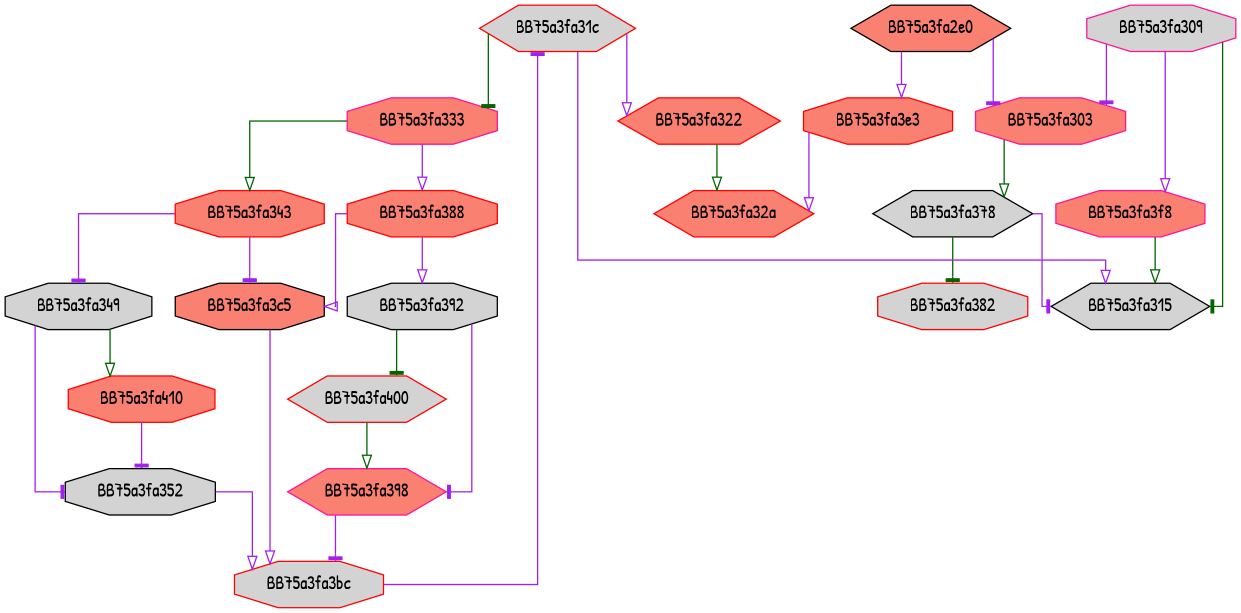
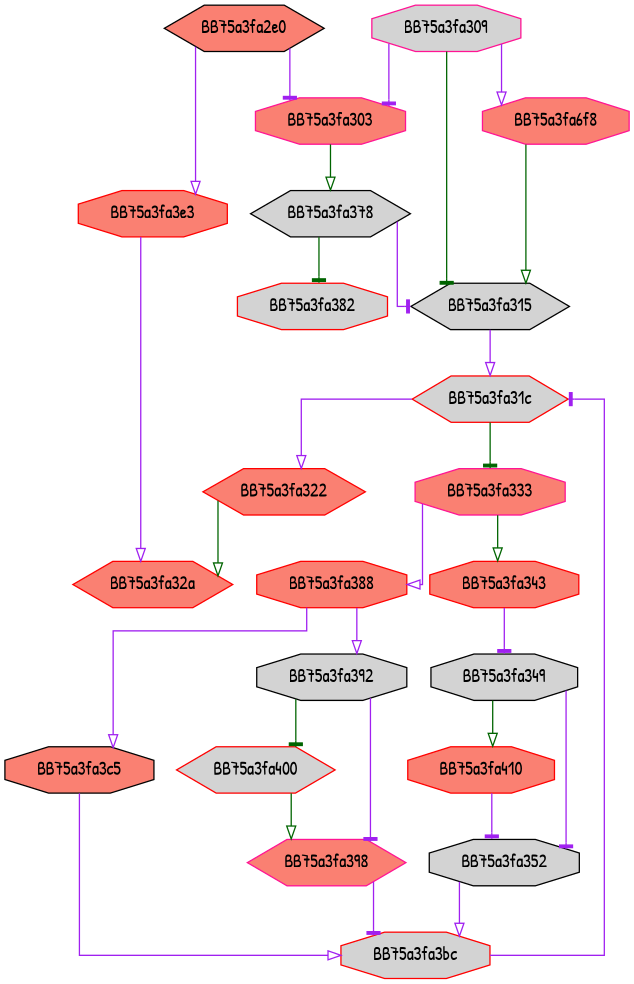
(1130, 214) -> (556, 121)
(250, 257) -> none
(743, 260) -> (490, 346)
